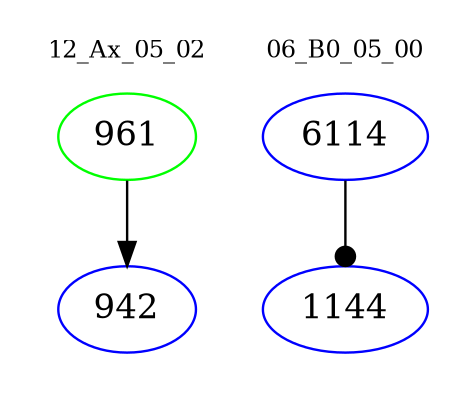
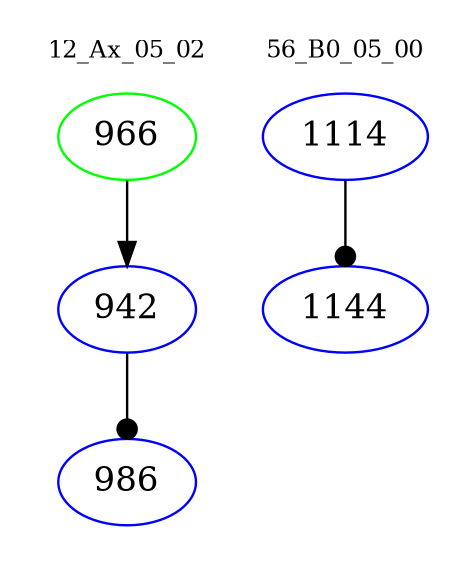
(345, 52) -> (345, 52)
(127, 137) -> (127, 137)
(345, 137) -> (345, 137)
none -> (127, 482)
